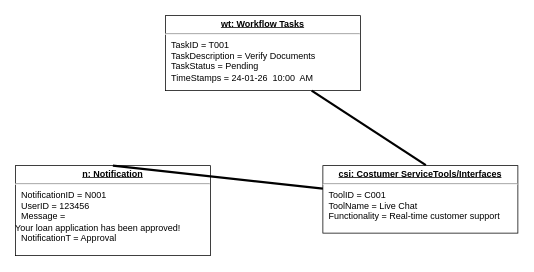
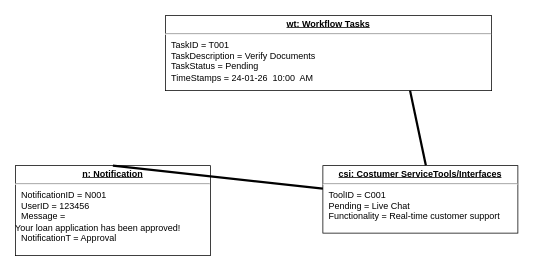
(263, 53) -> (329, 53)
(418, 187) -> (418, 187)
